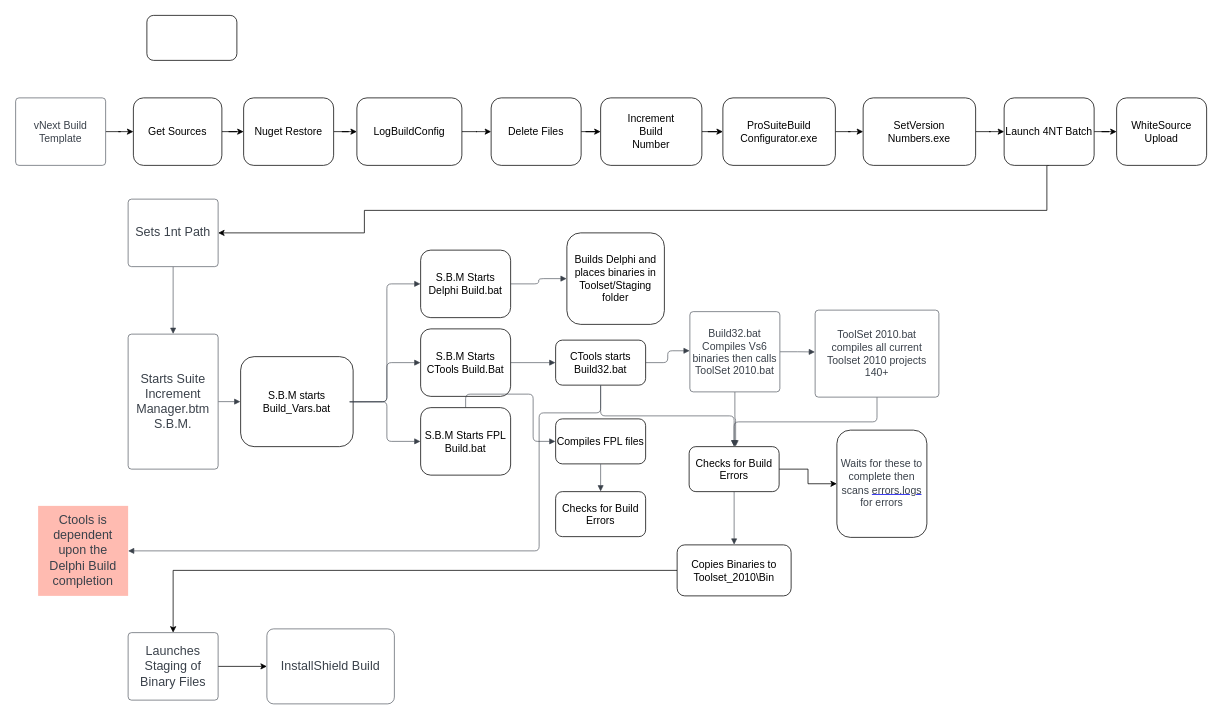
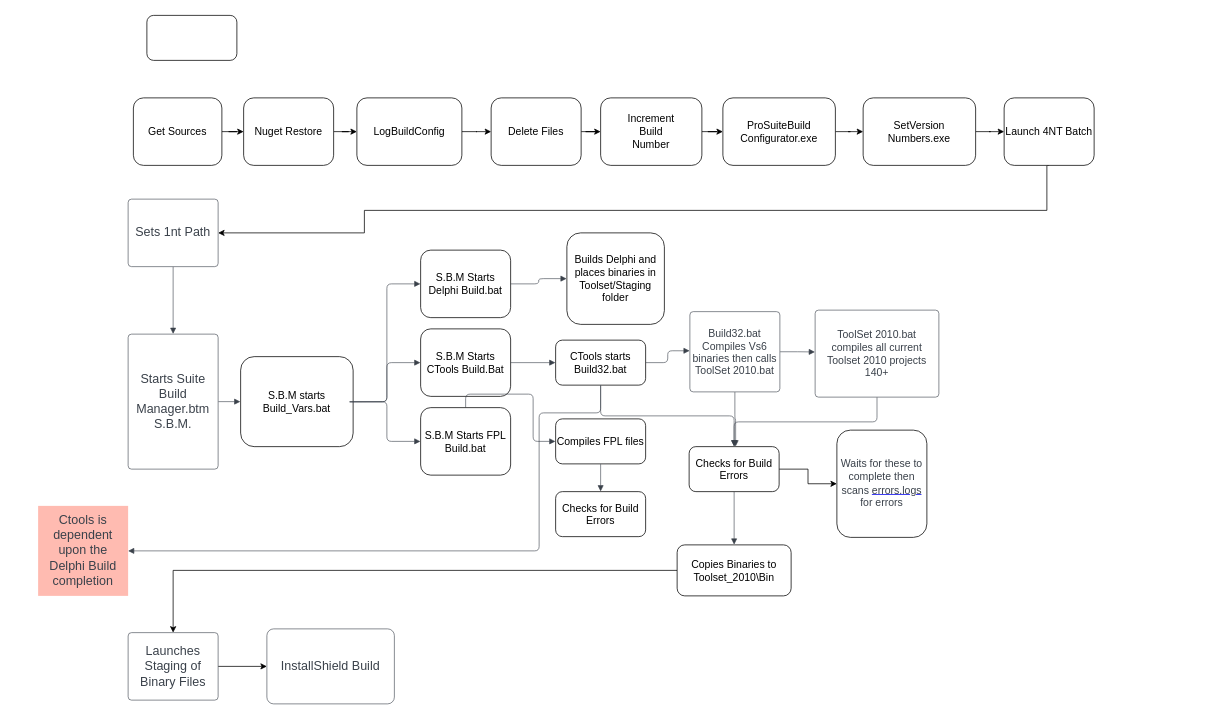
(60, 132) -> none
(118, 132) -> none
(1108, 132) -> none
(1161, 132) -> none
(173, 402) -> (173, 402)
